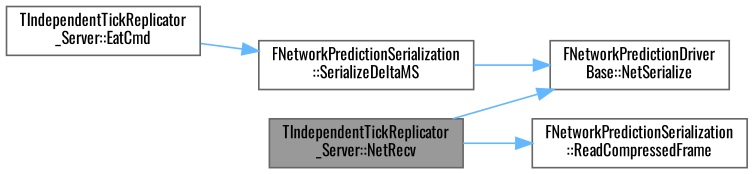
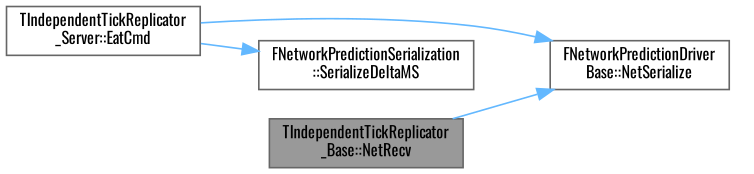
(503, 65) -> (369, 19)
(366, 143) -> (366, 143)
(640, 143) -> none
